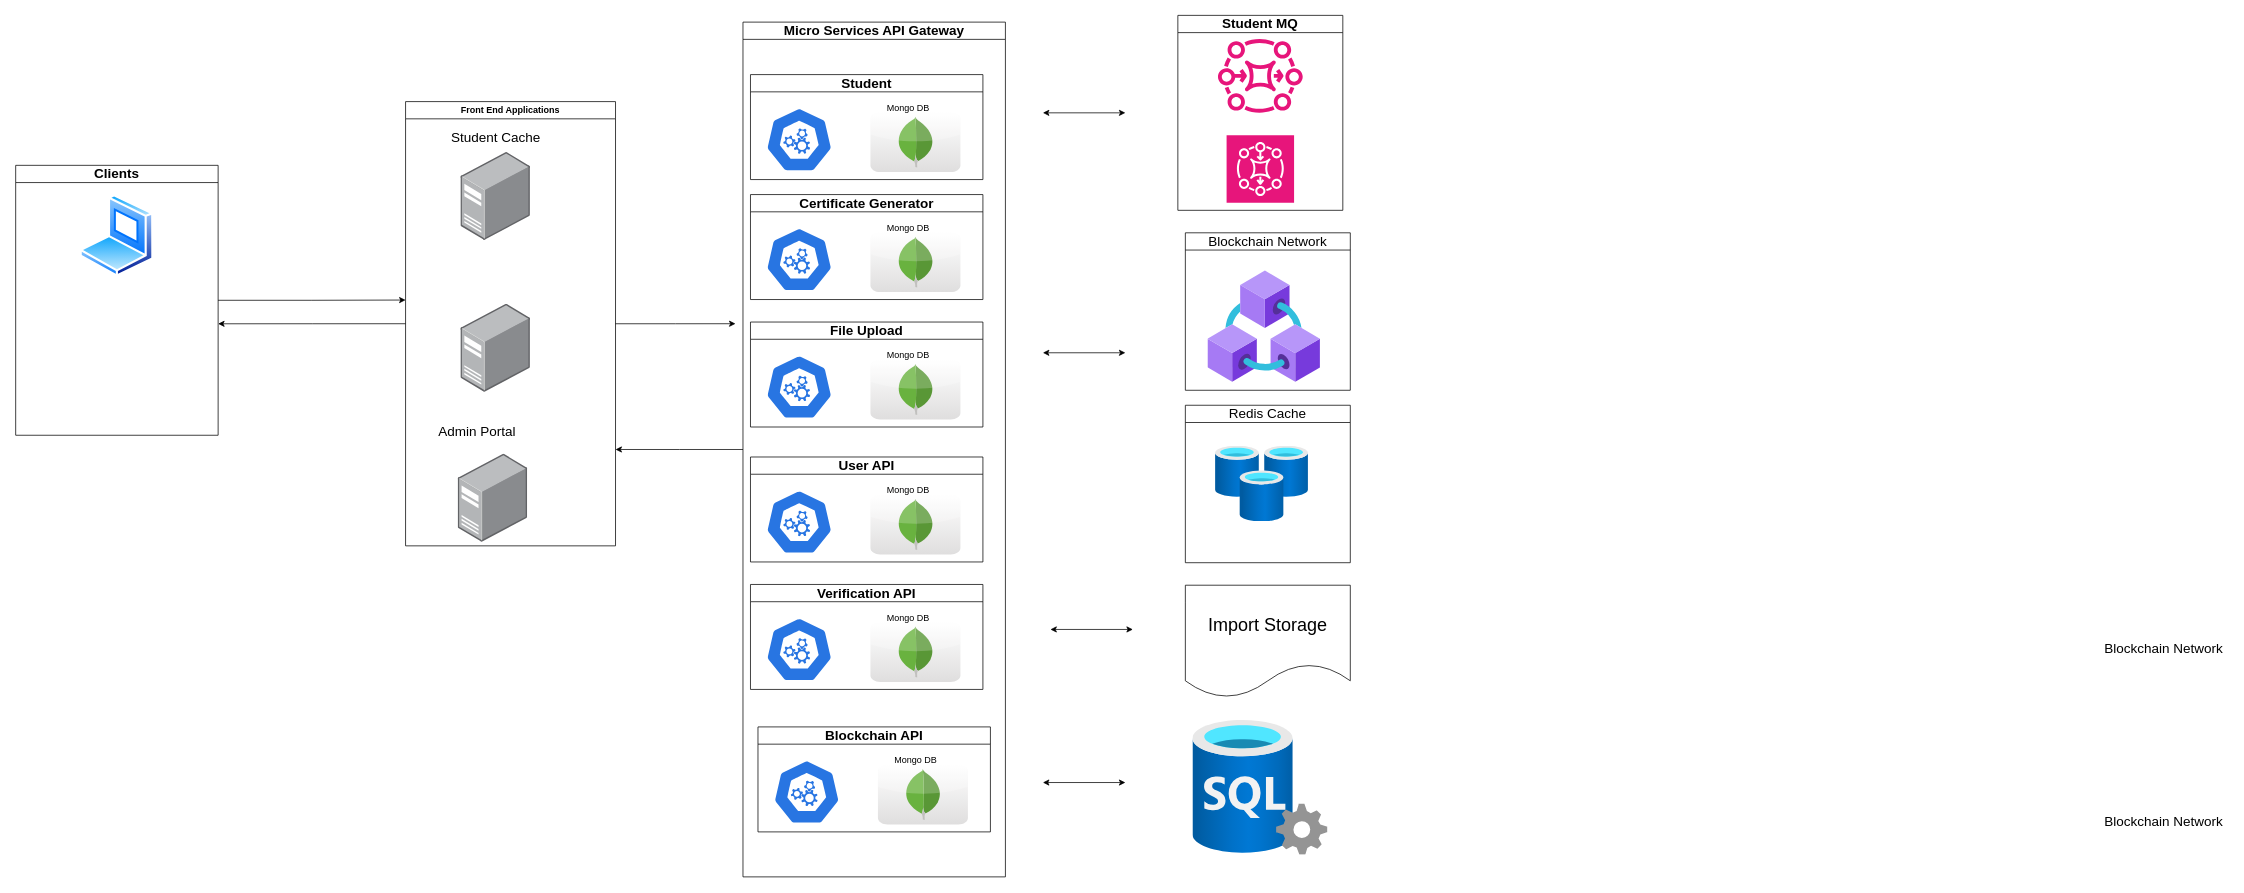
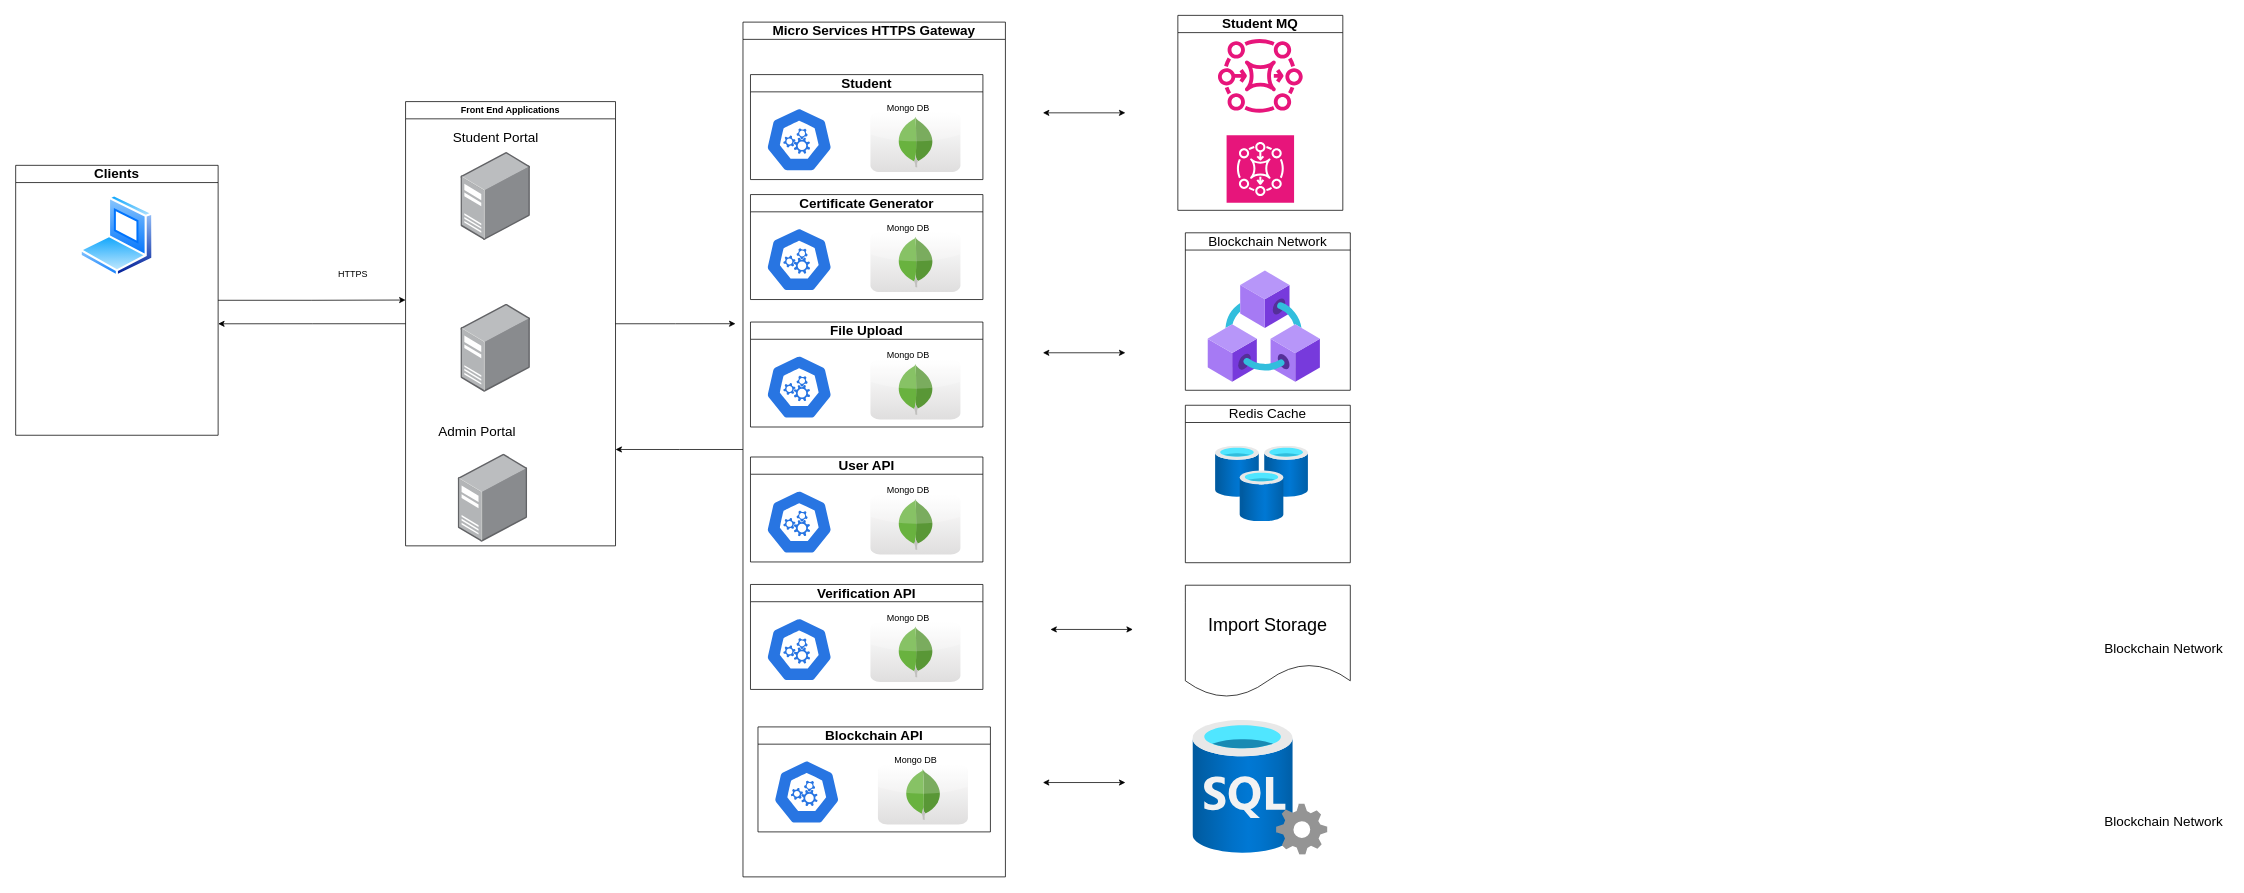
(874, 31) -> (874, 31)
(496, 138) -> (496, 138)
none -> (353, 274)
